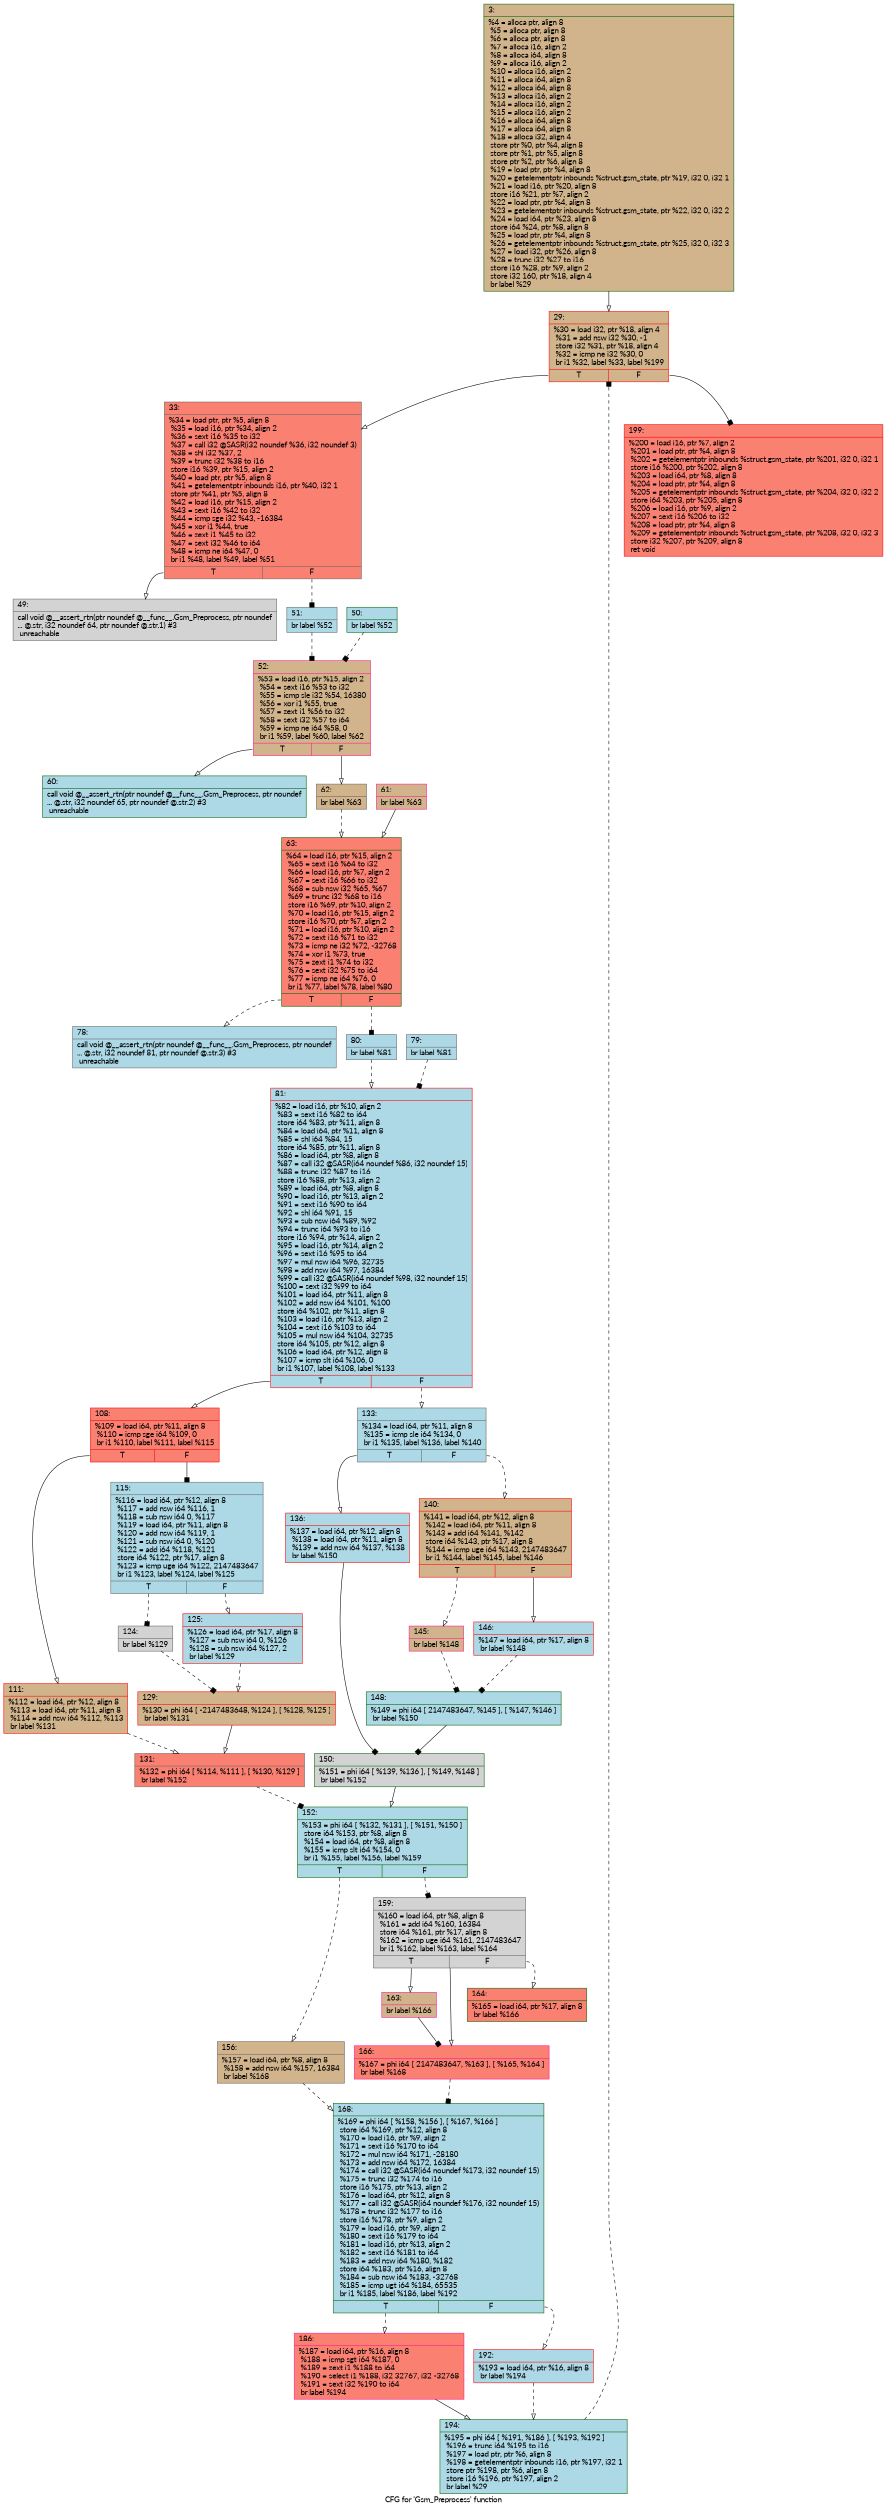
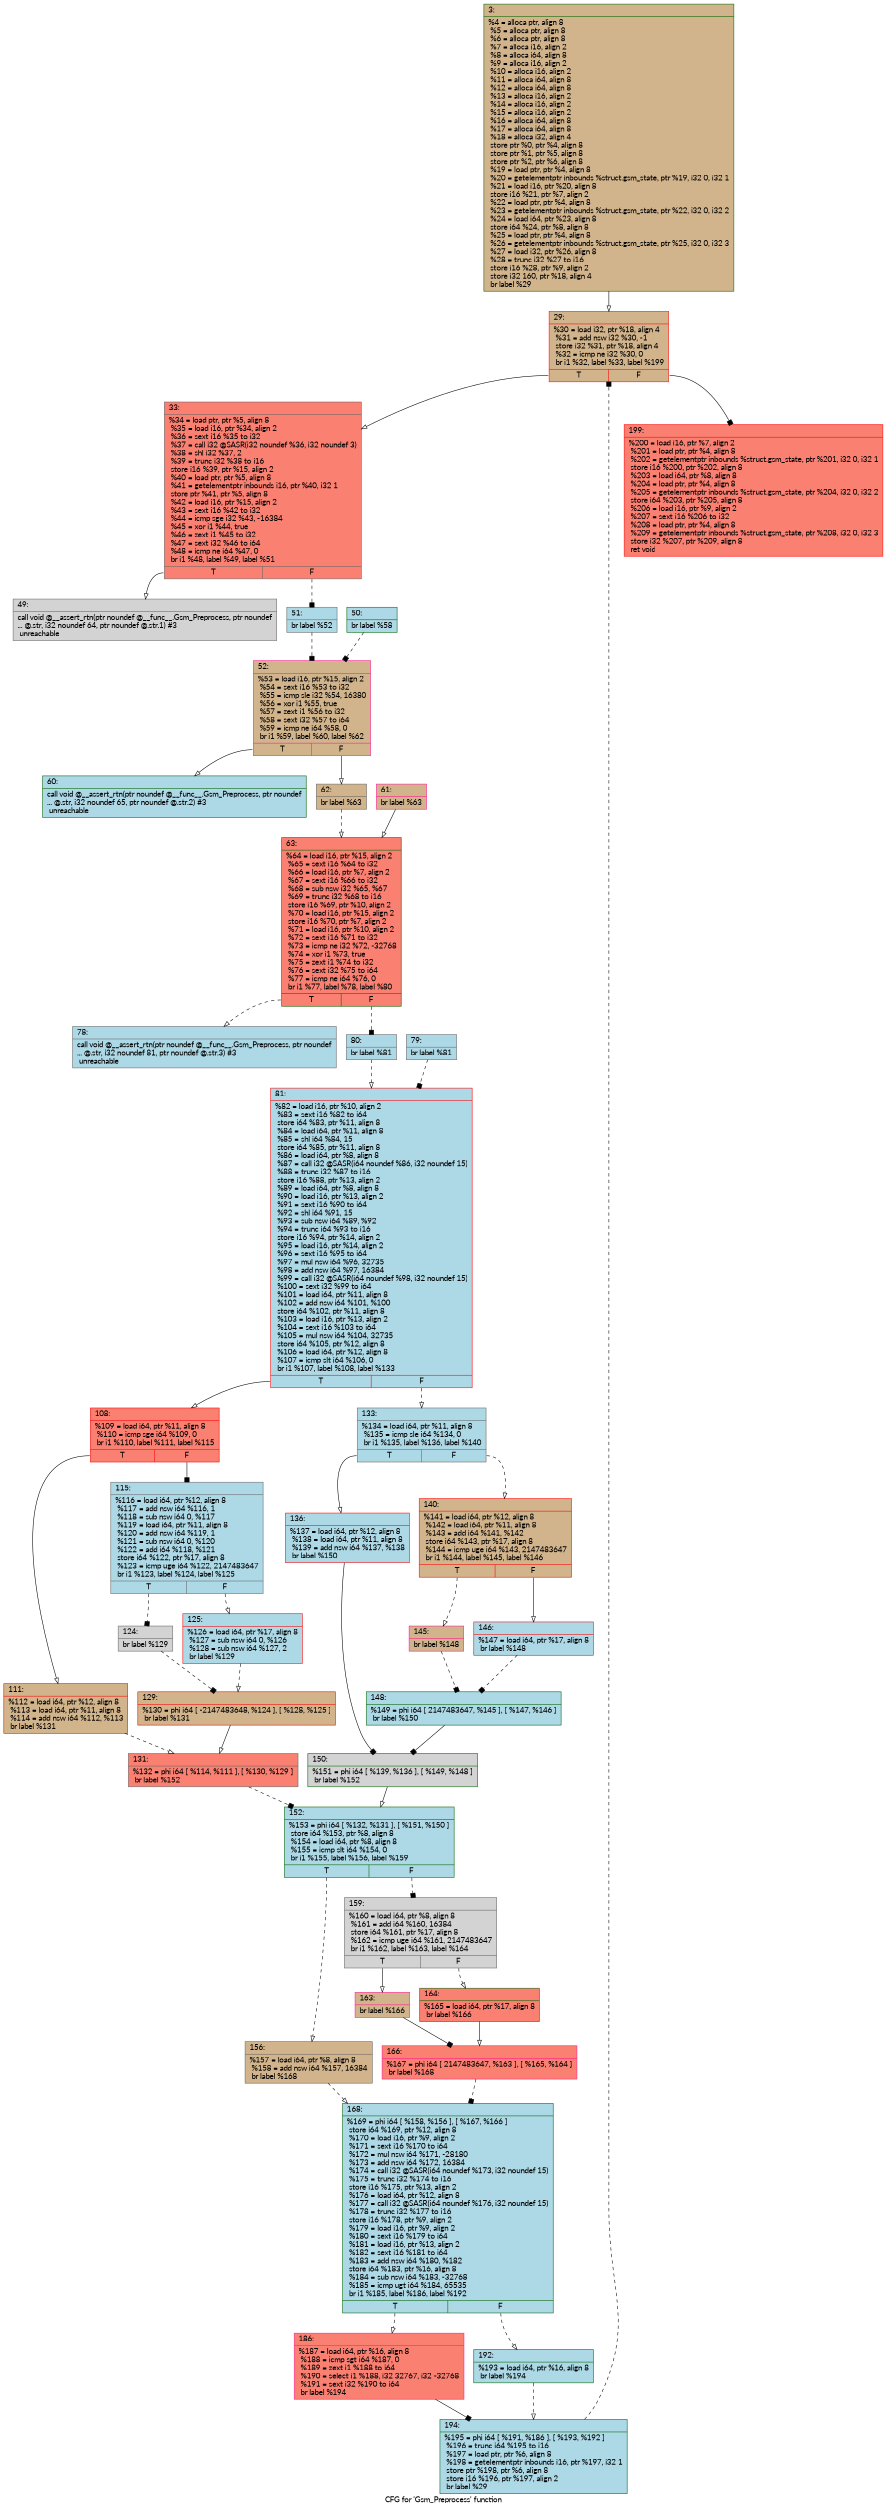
(372, 626) -> (372, 626)
(451, 2004) -> (480, 2031)
(534, 2366) -> (534, 2366)
(450, 2408) -> (450, 2408)
